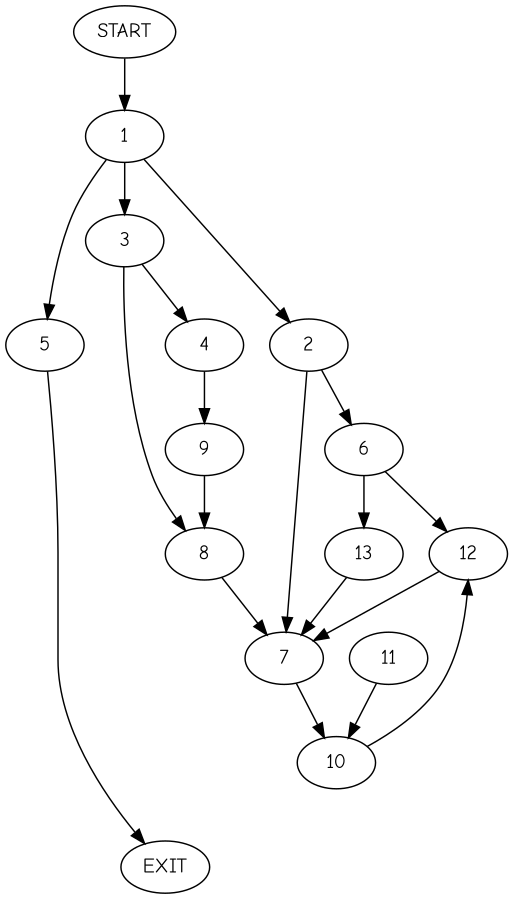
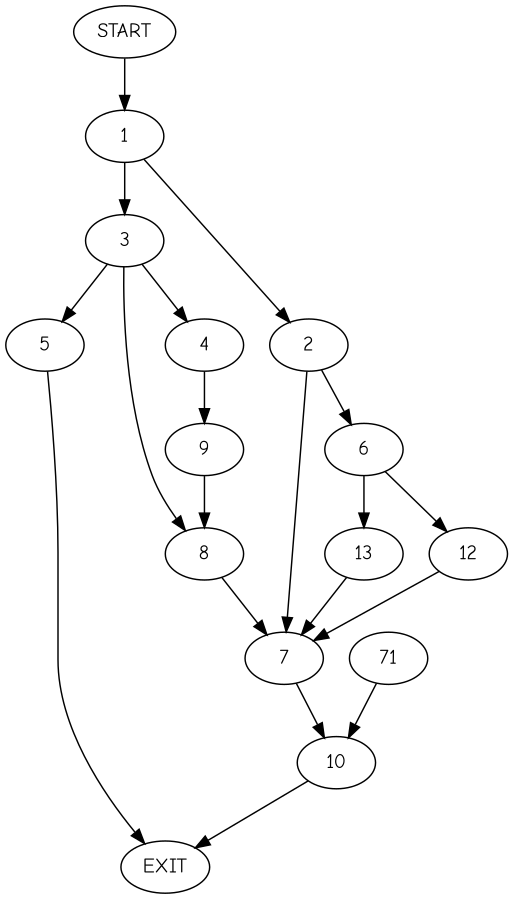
(67, 228) -> (89, 287)
(389, 658) -> (389, 658)
(440, 686) -> (258, 811)
